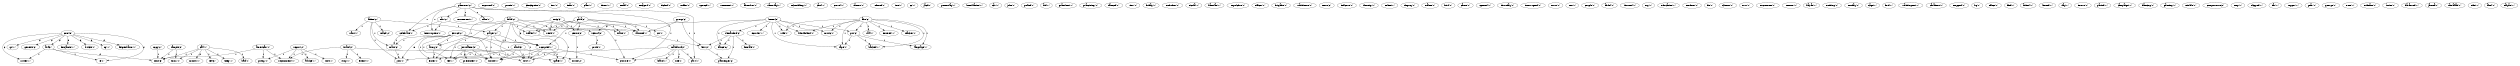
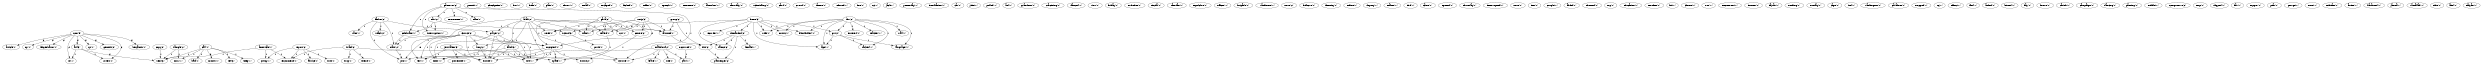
(603, 11) -> (686, 53)
none -> (557, 25)
